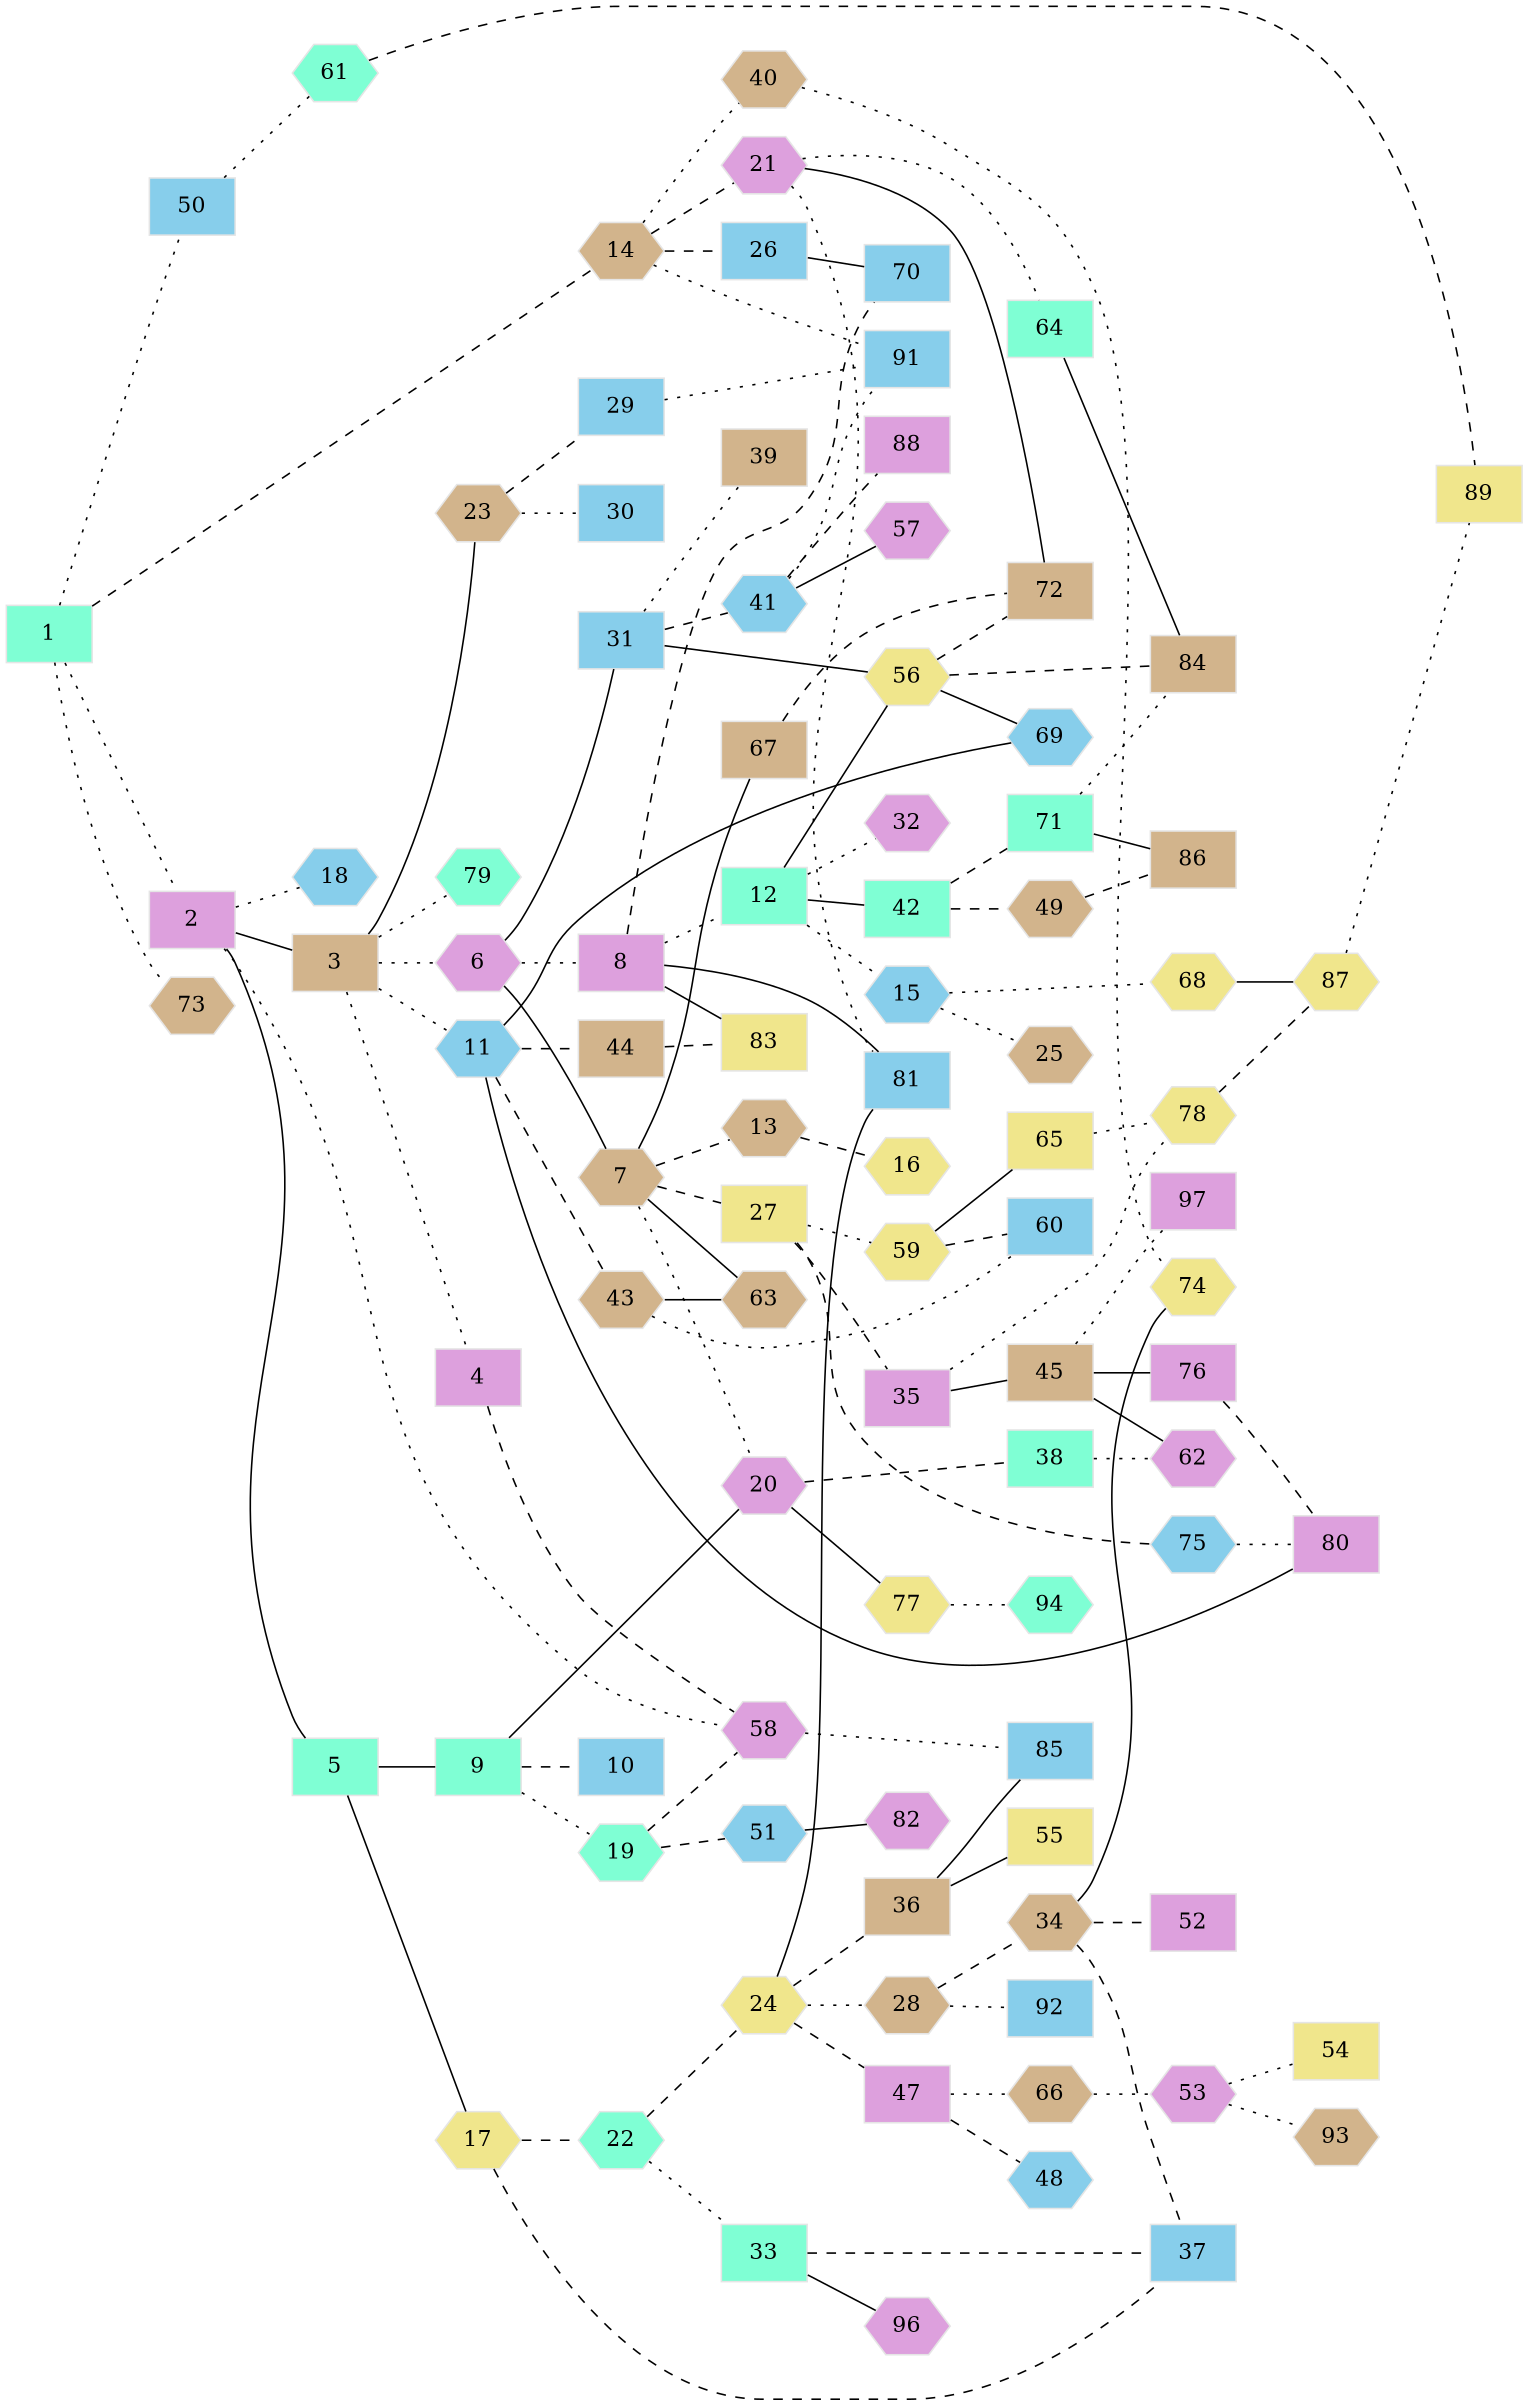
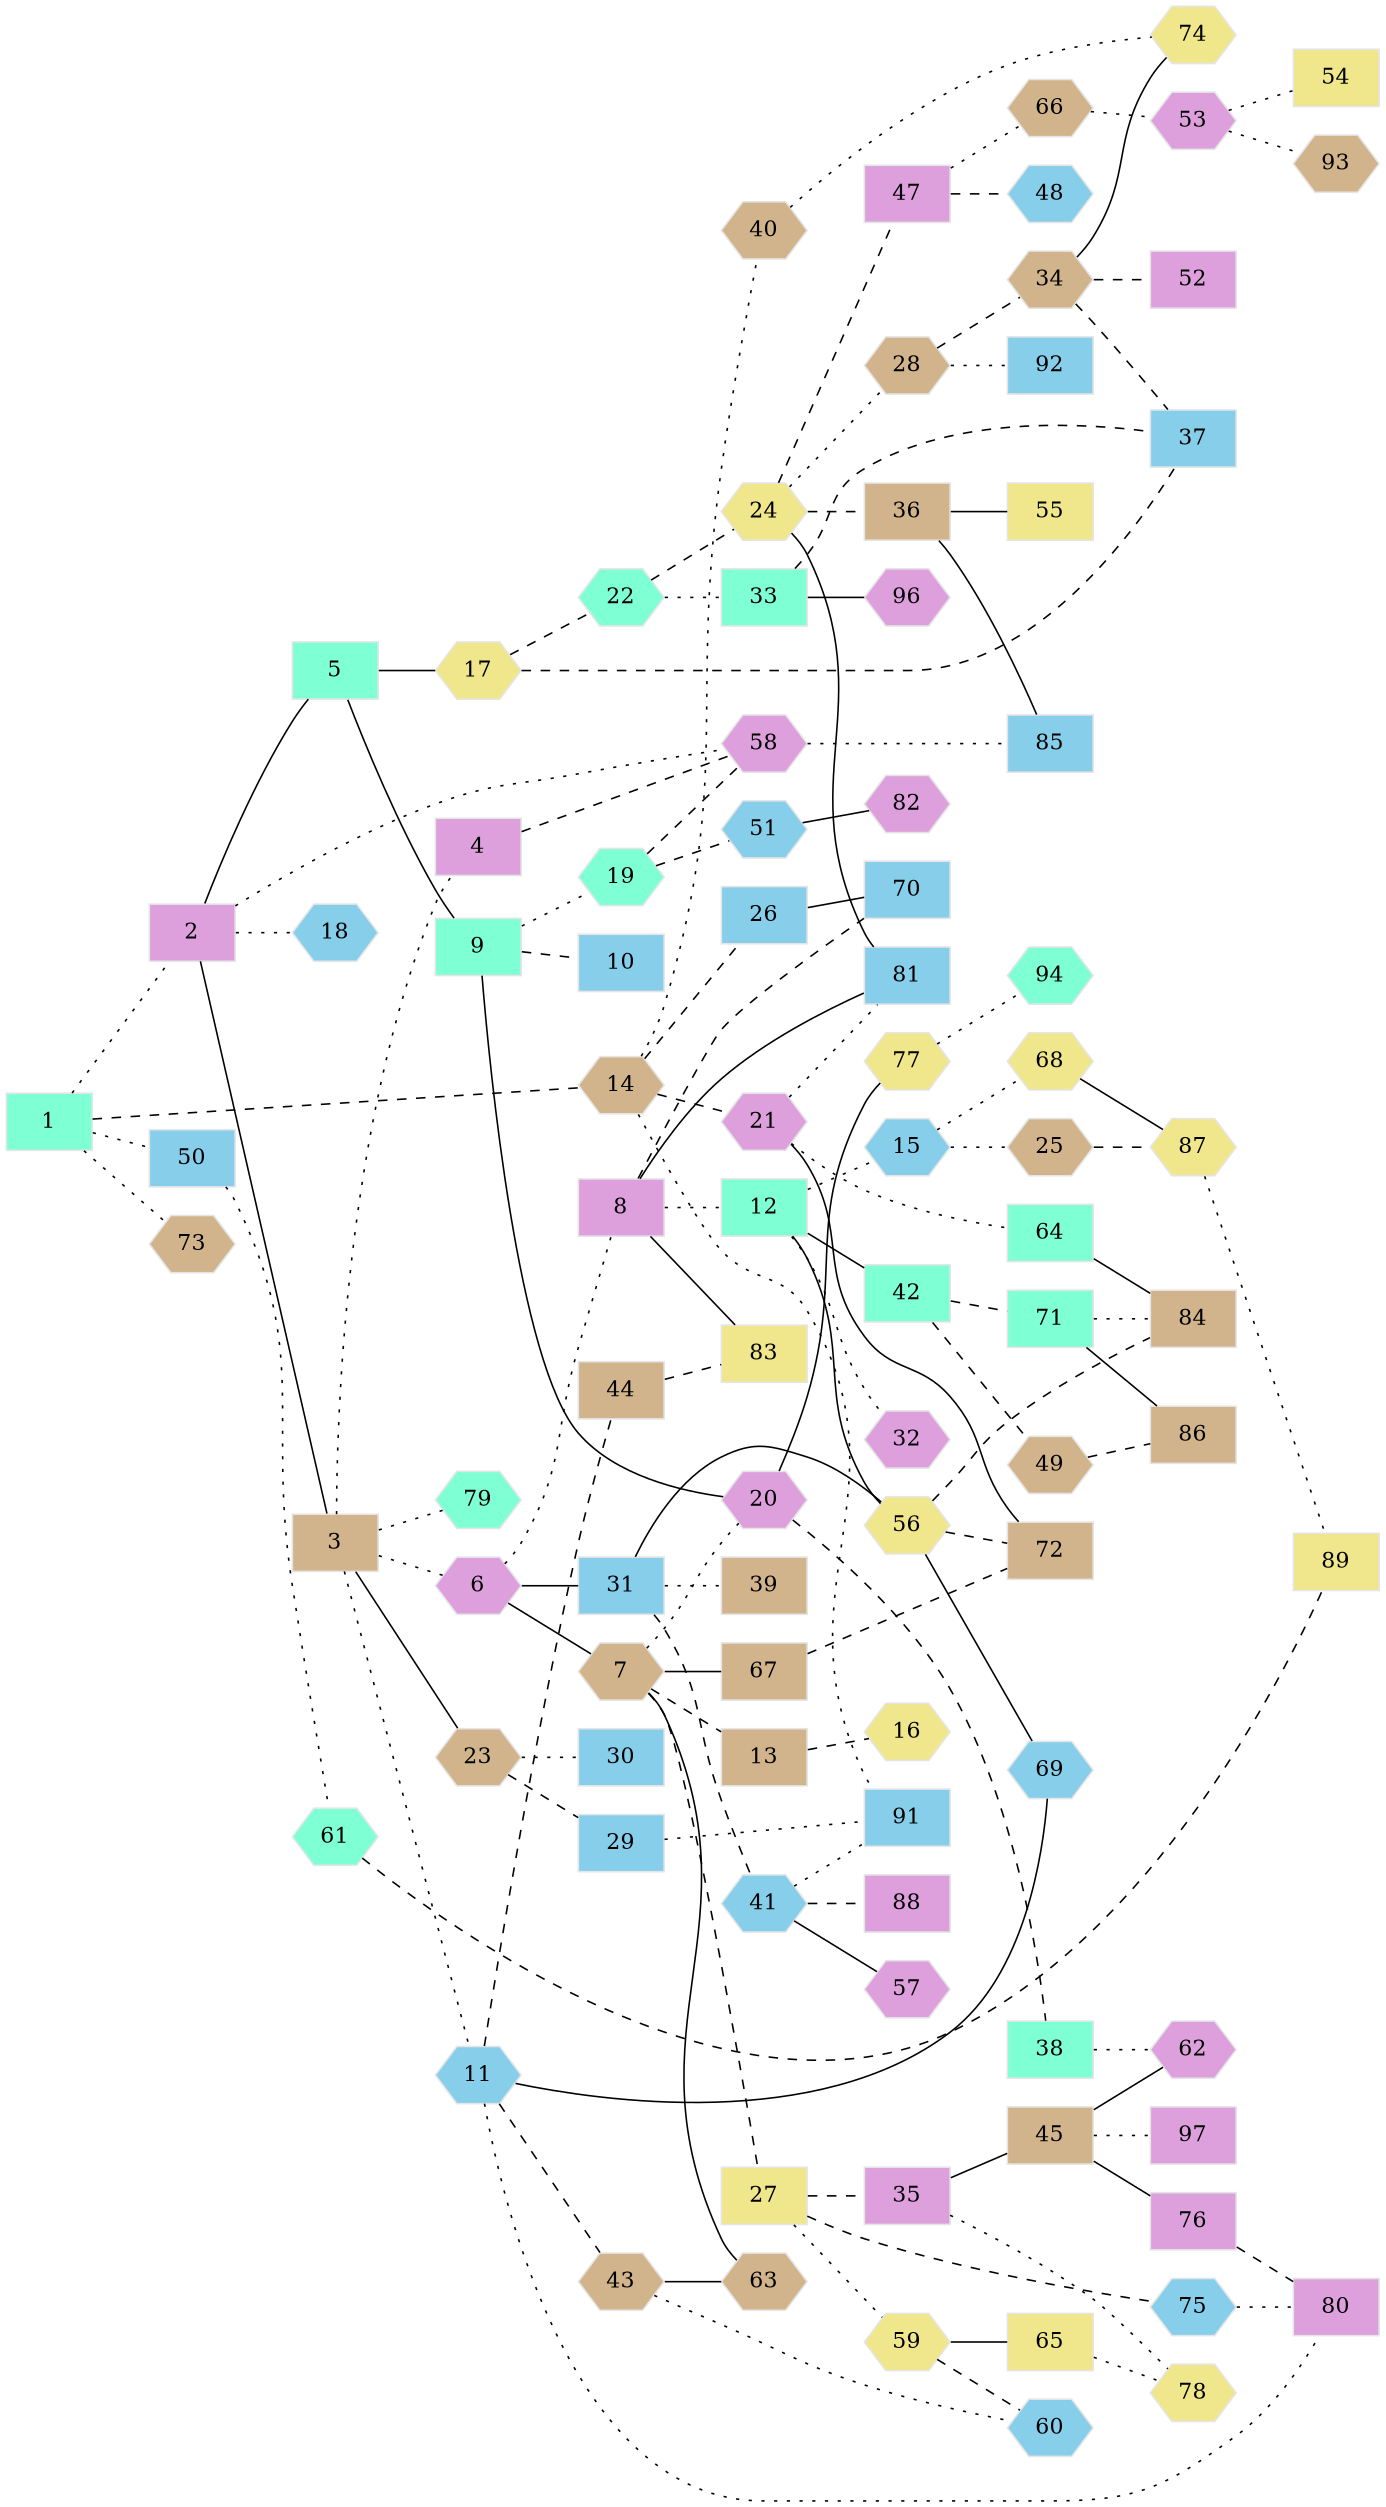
(1265, 1049) -> (1122, 1147)
(764, 1128) -> (764, 1757)
(1050, 1227) -> (1050, 2428)
(753, 1580) -> (812, 2501)
